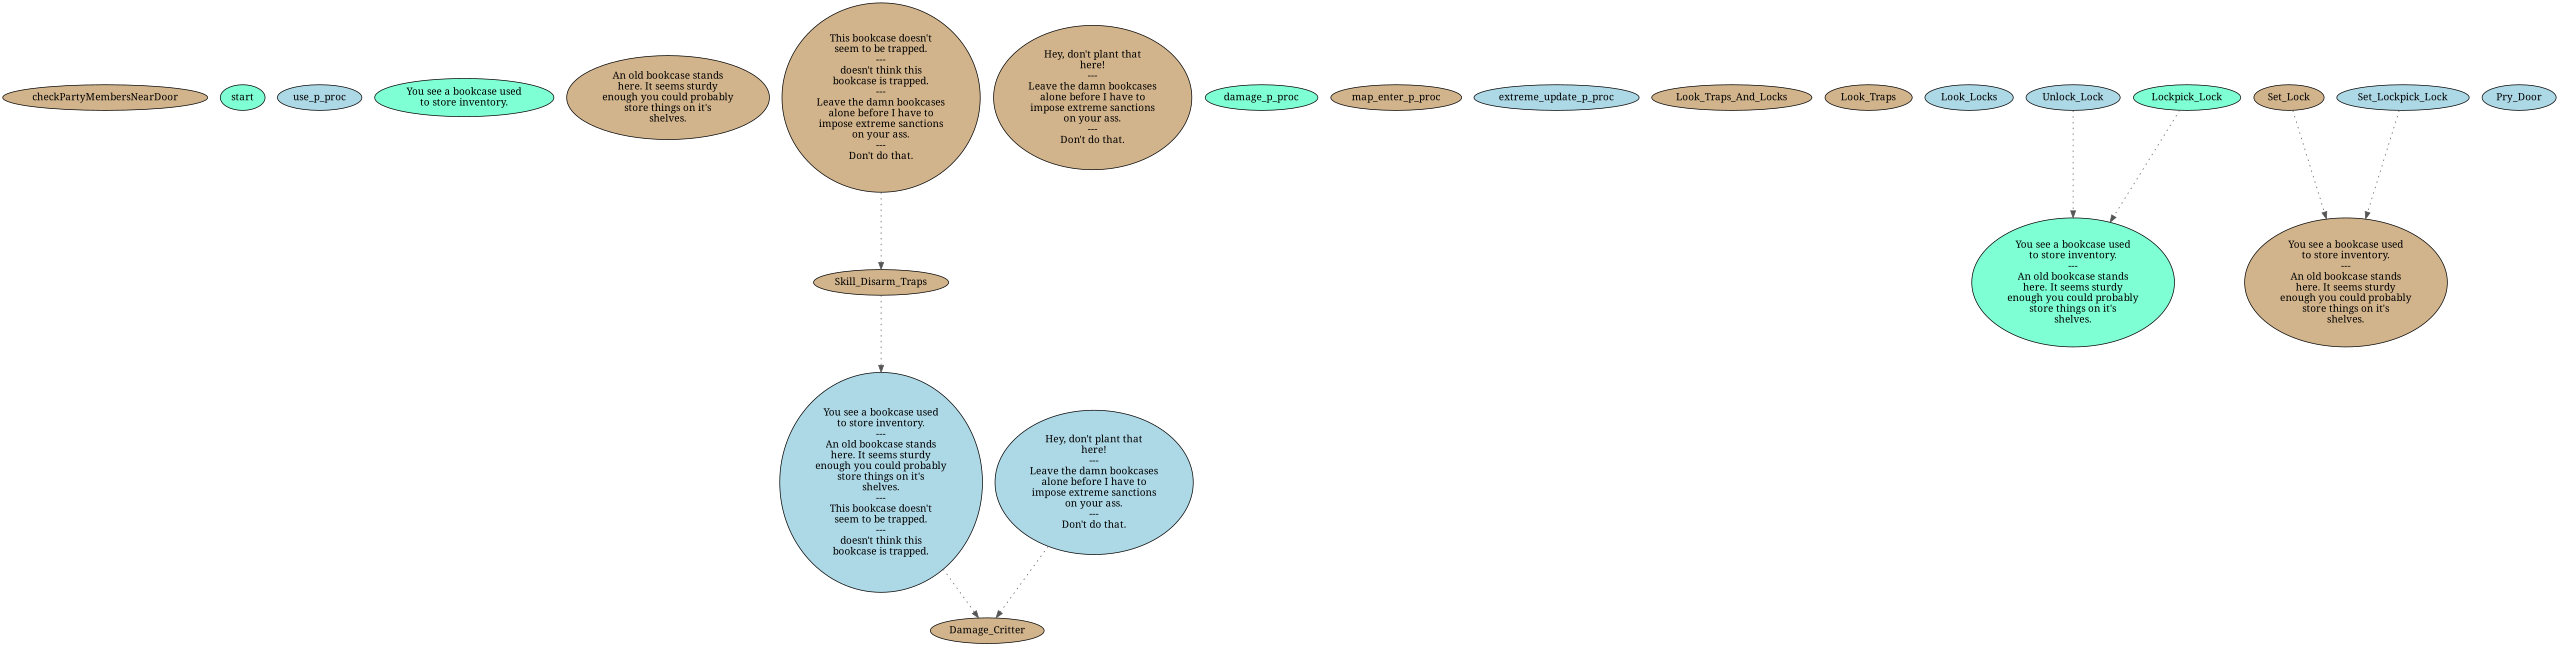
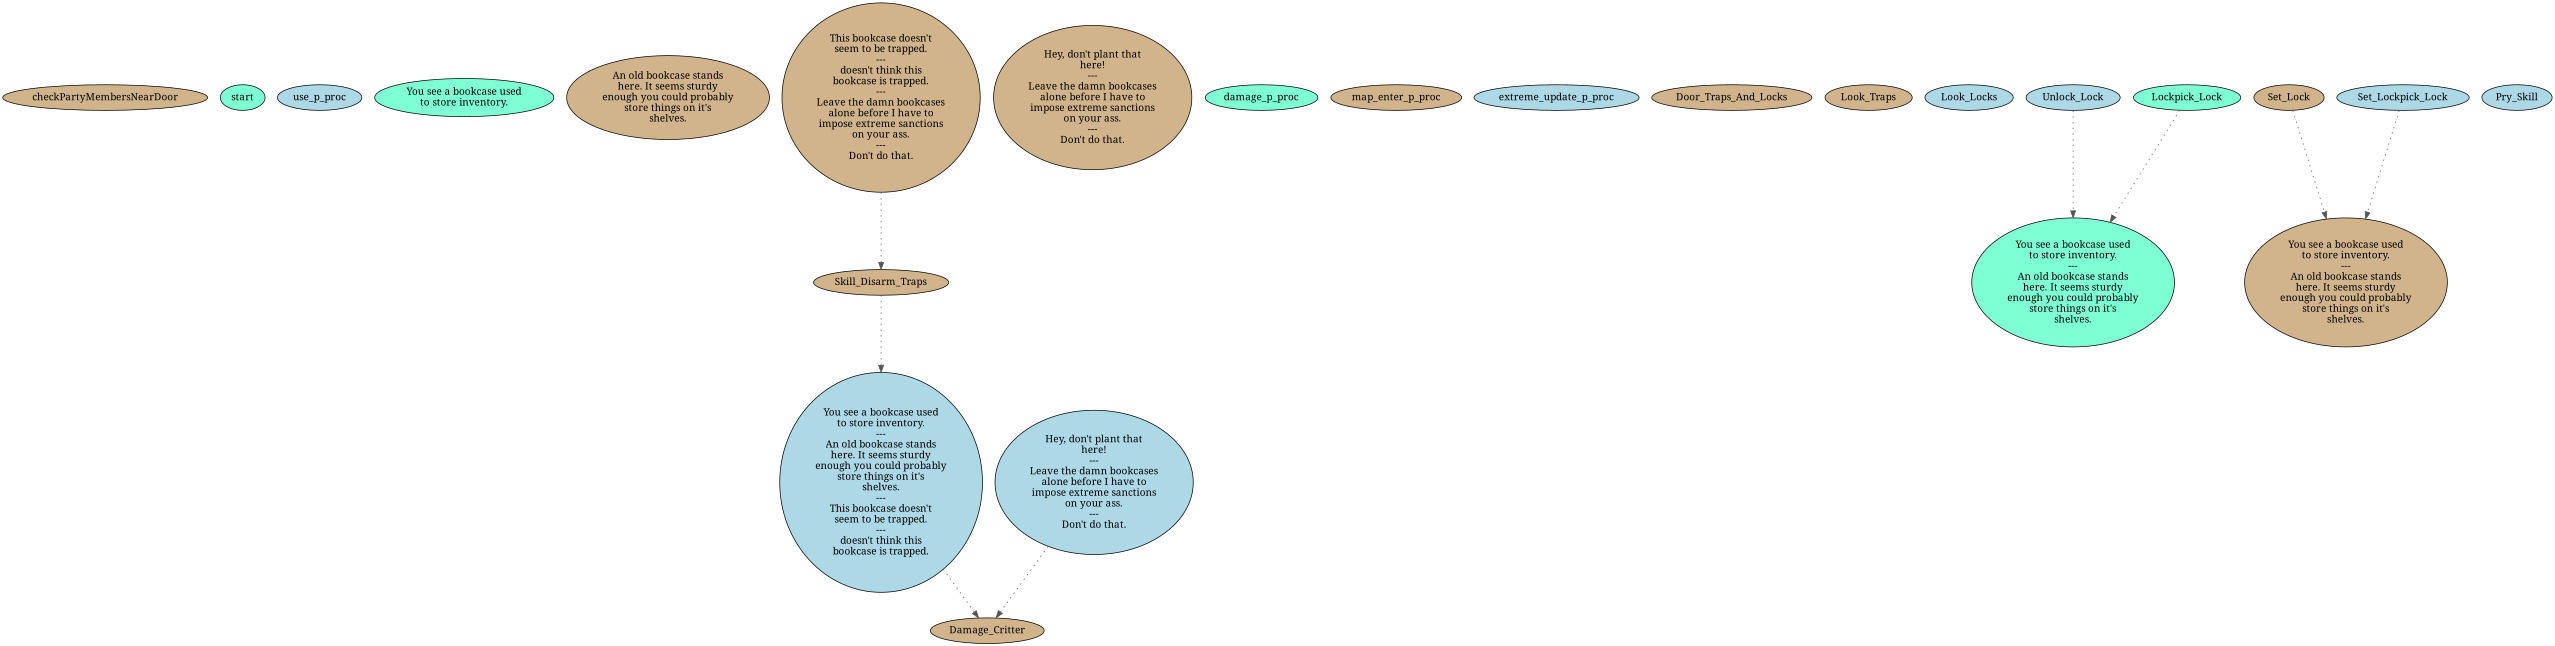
(1732, 98) -> (1732, 98)
(2519, 98) -> (2517, 98)
